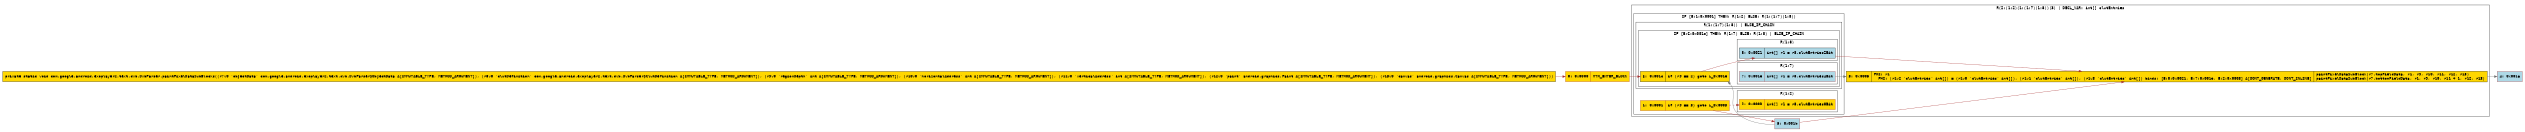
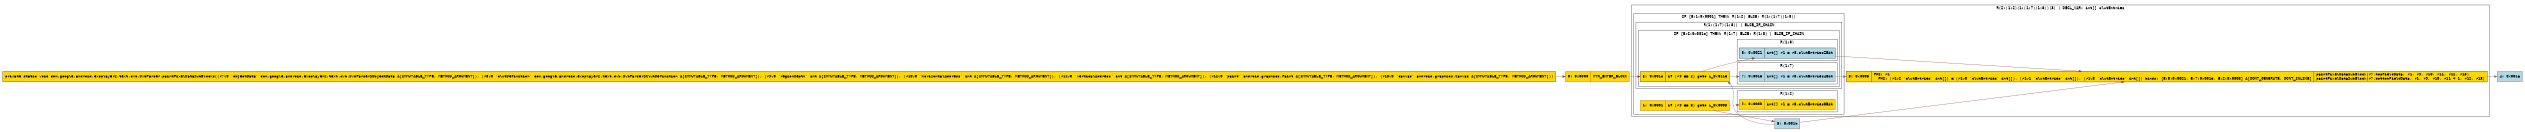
(1697, 76) -> (1697, 76)
none -> (1733, 77)
